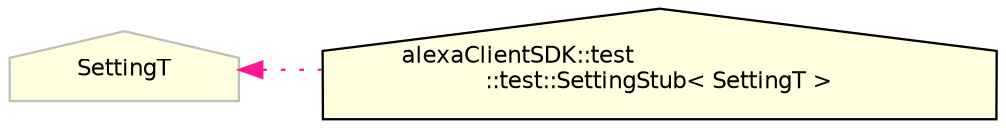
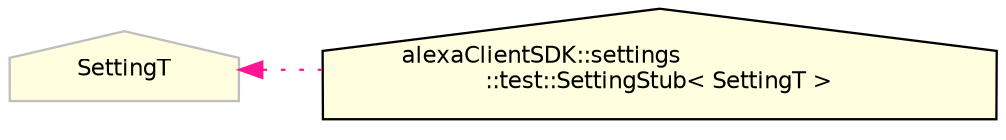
(660, 70) -> (660, 70)
